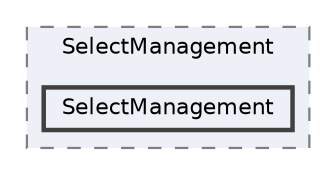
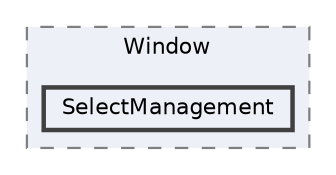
(168, 48) -> (168, 48)
